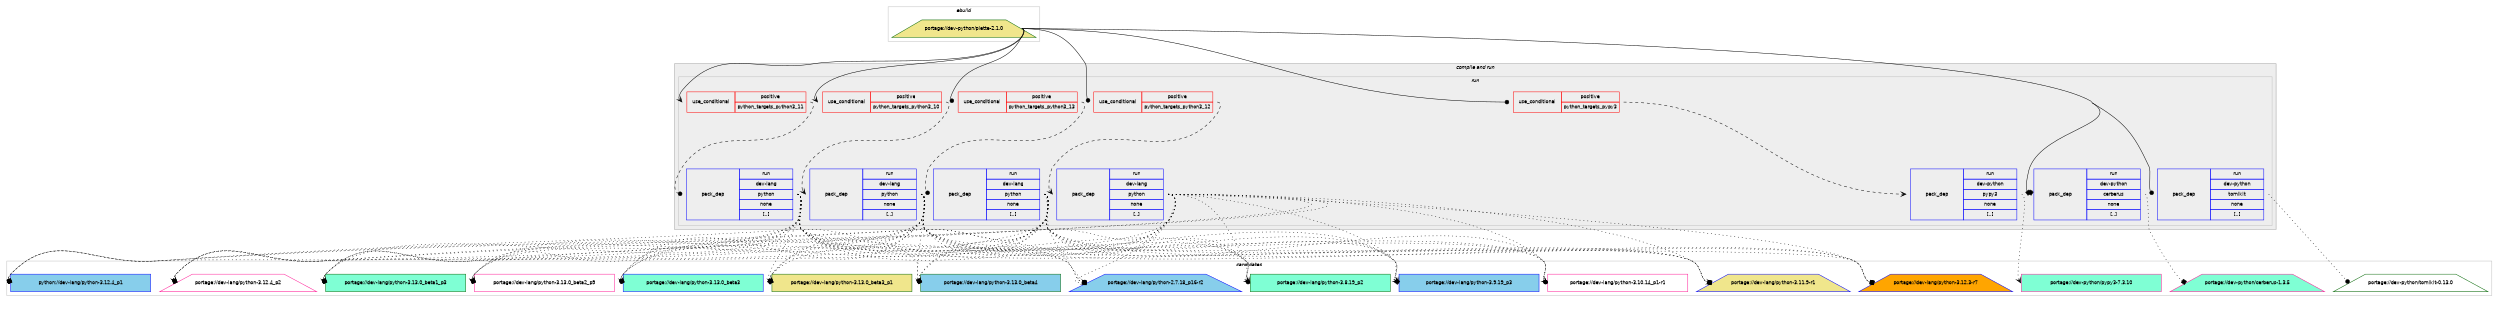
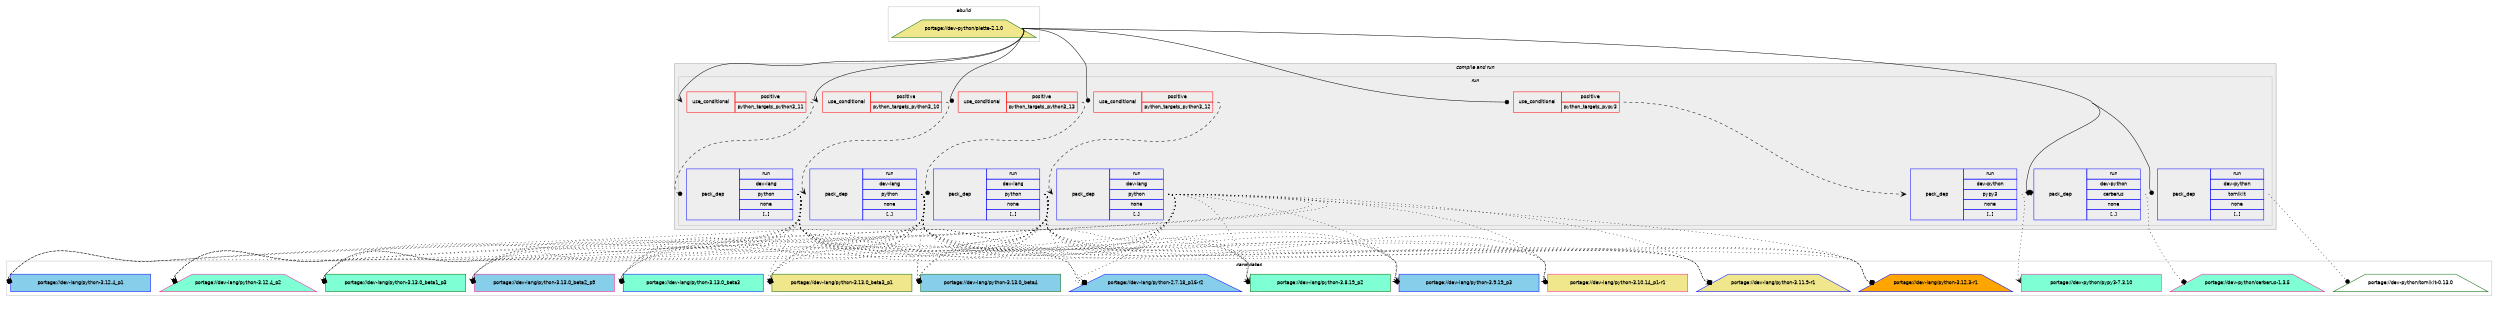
(81, 283) -> (81, 283)
(238, 283) -> (238, 283)
(544, 283) -> (544, 283)
(1618, 283) -> (1618, 283)
(1936, 283) -> (1936, 283)
